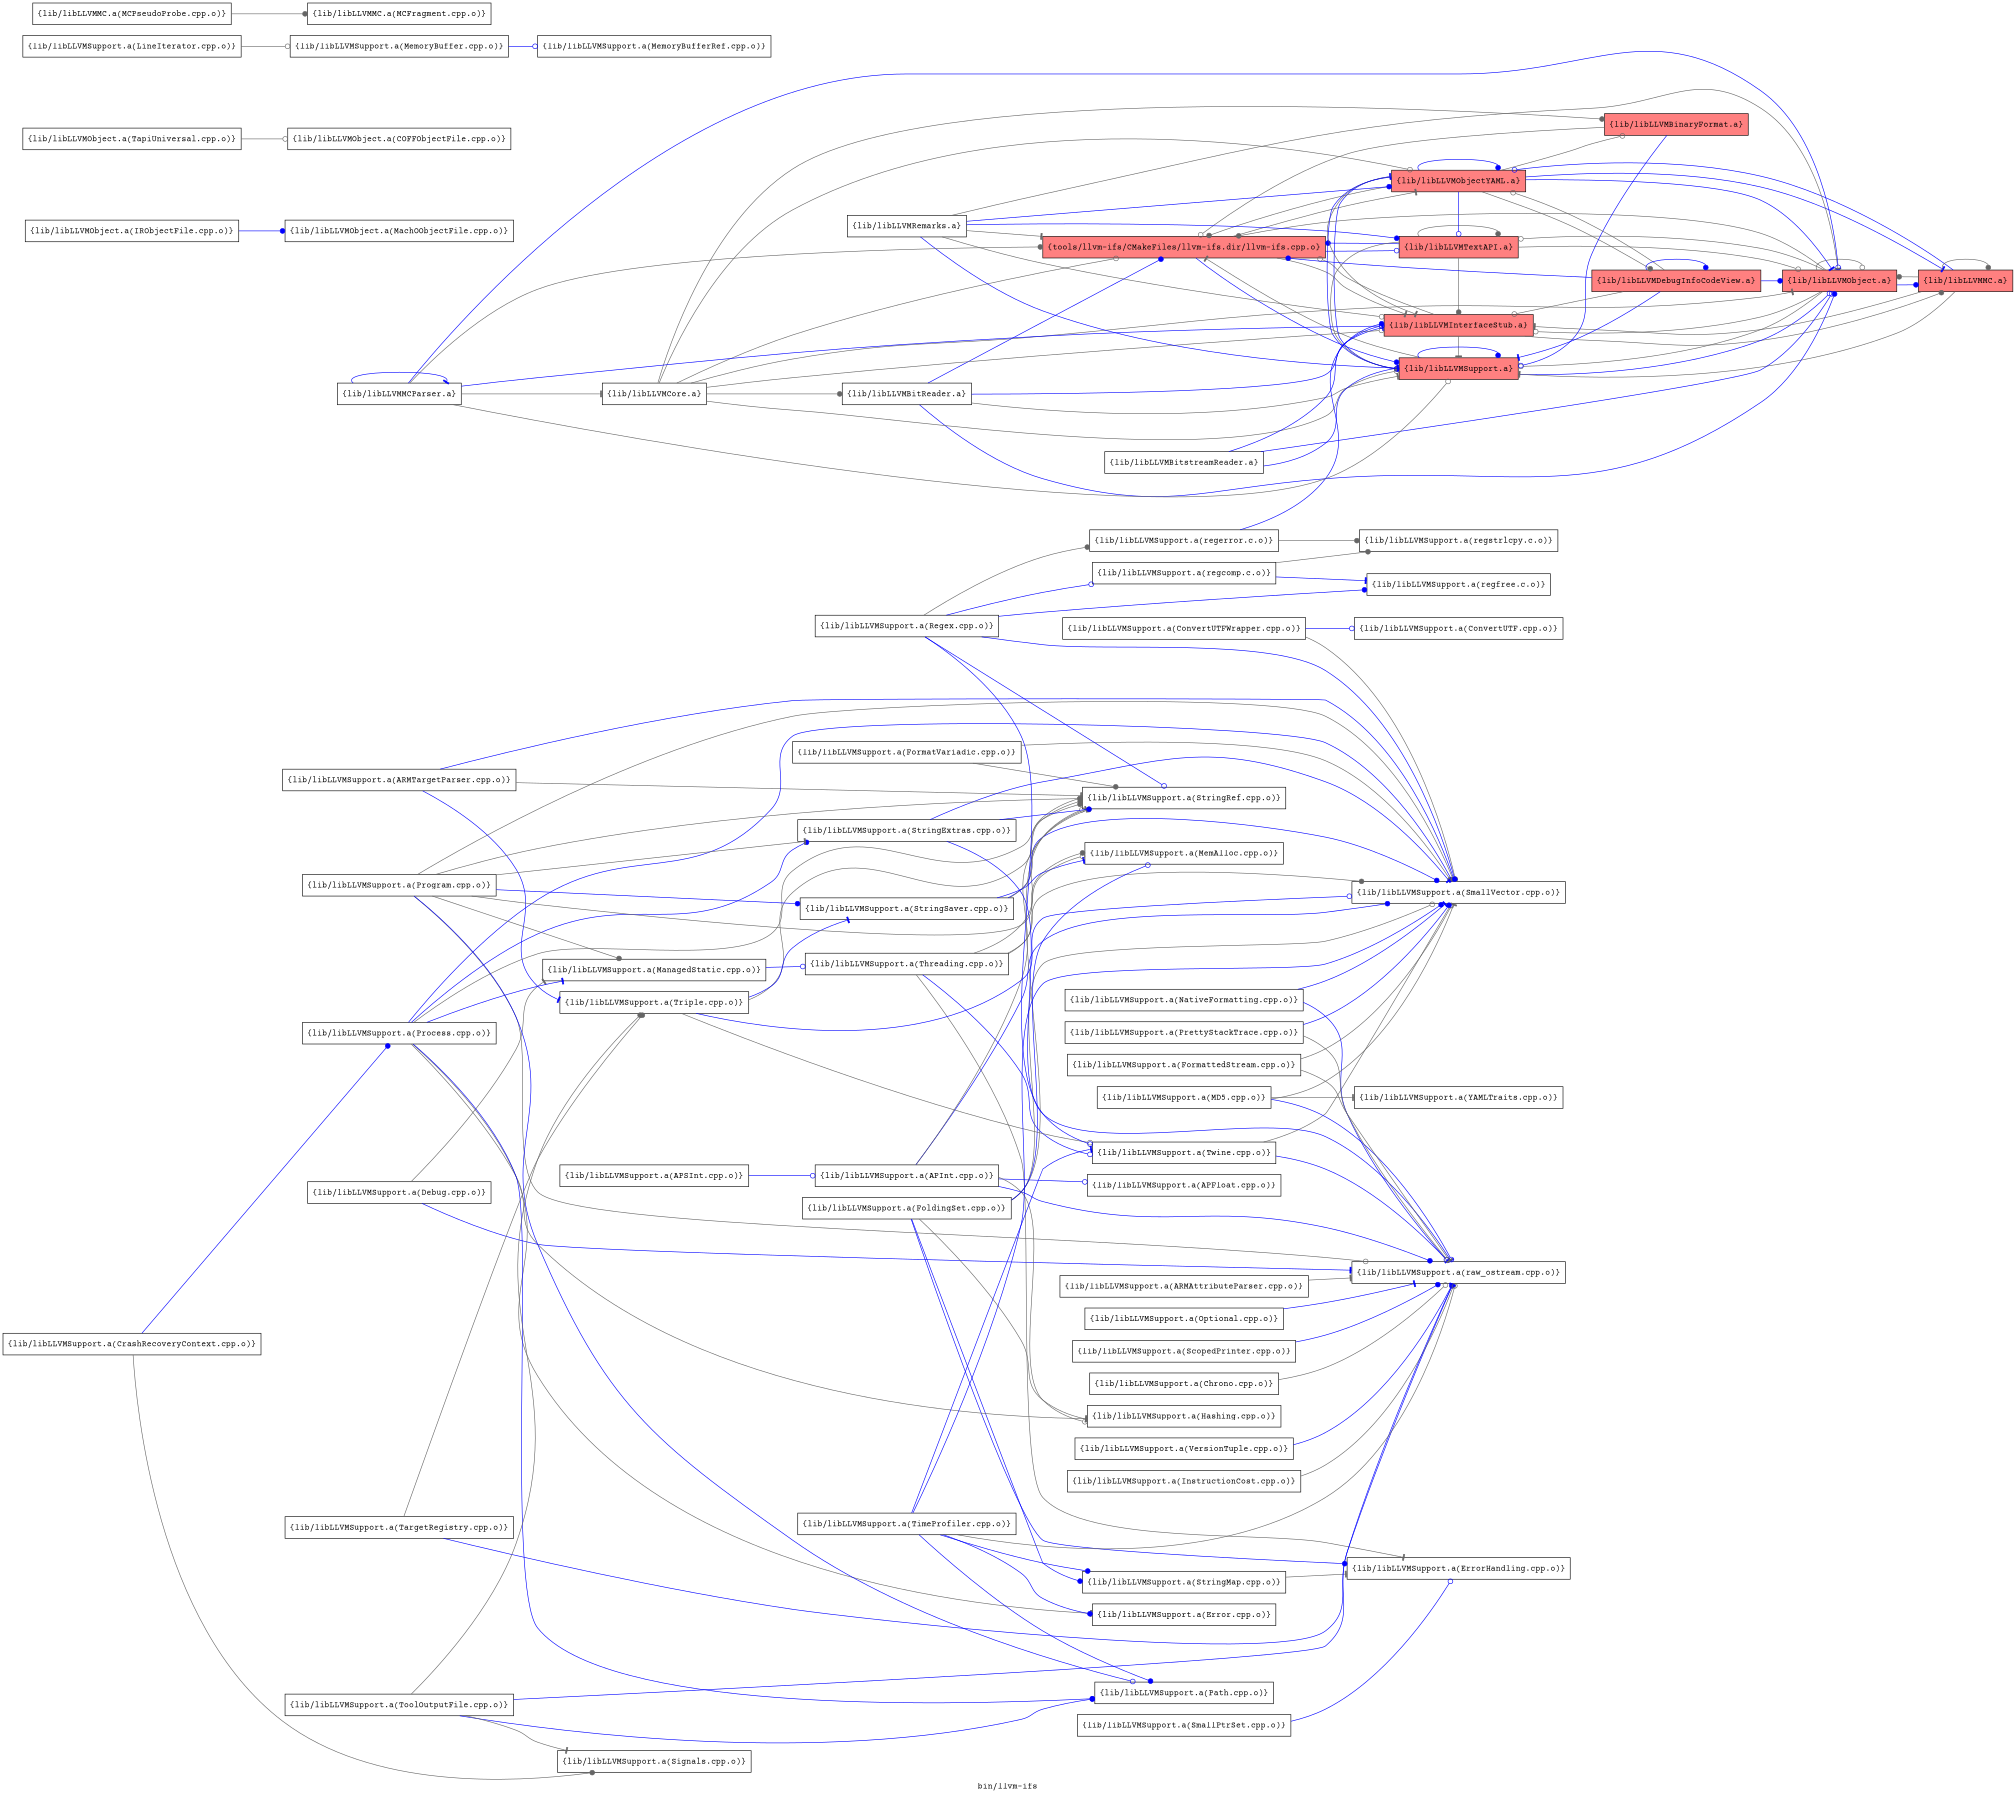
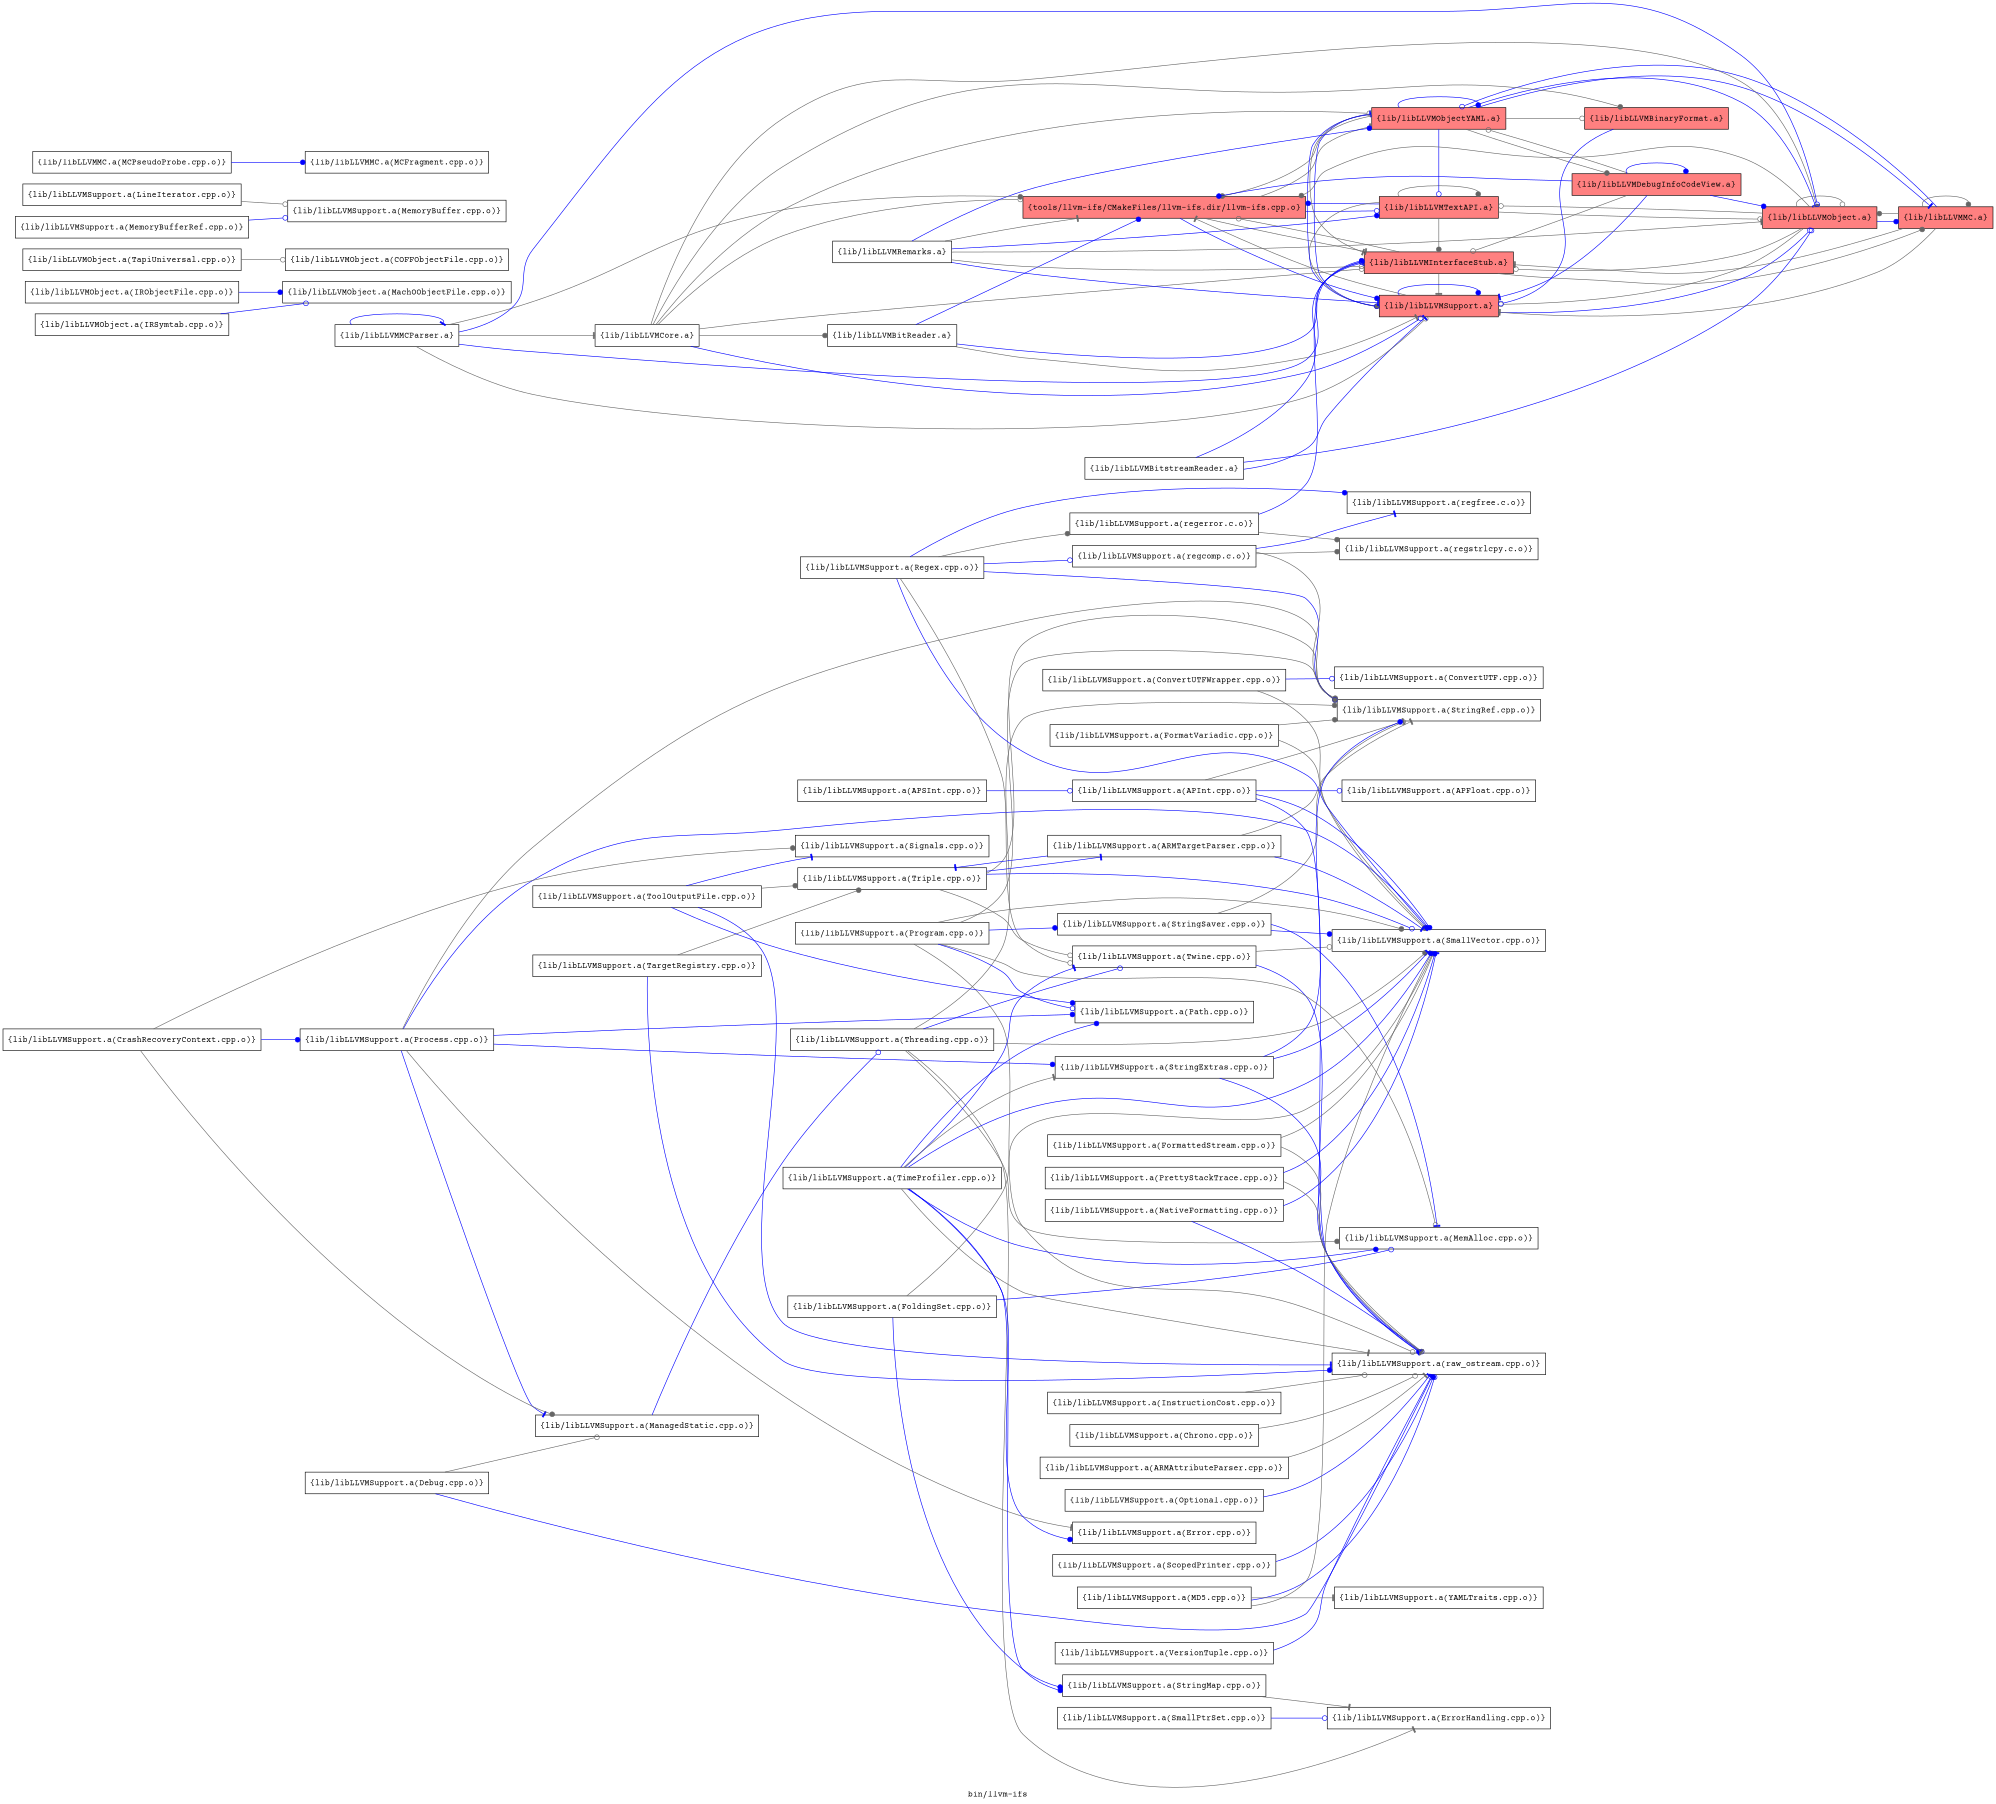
(267, 14) -> (266, 162)
(521, 46) -> (266, 219)
(1393, 145) -> none
none -> (132, 325)
(1060, 436) -> (1060, 395)
(1401, 476) -> none
(1032, 812) -> (1001, 774)
(650, 858) -> (976, 1111)
(520, 925) -> (324, 1256)
(789, 951) -> (1043, 865)
(1032, 999) -> (1320, 611)
(490, 1089) -> (520, 1455)
none -> (1133, 1262)
(1184, 1416) -> none
(1268, 1524) -> (1115, 1311)
(1038, 1534) -> none
(516, 1730) -> (748, 870)
